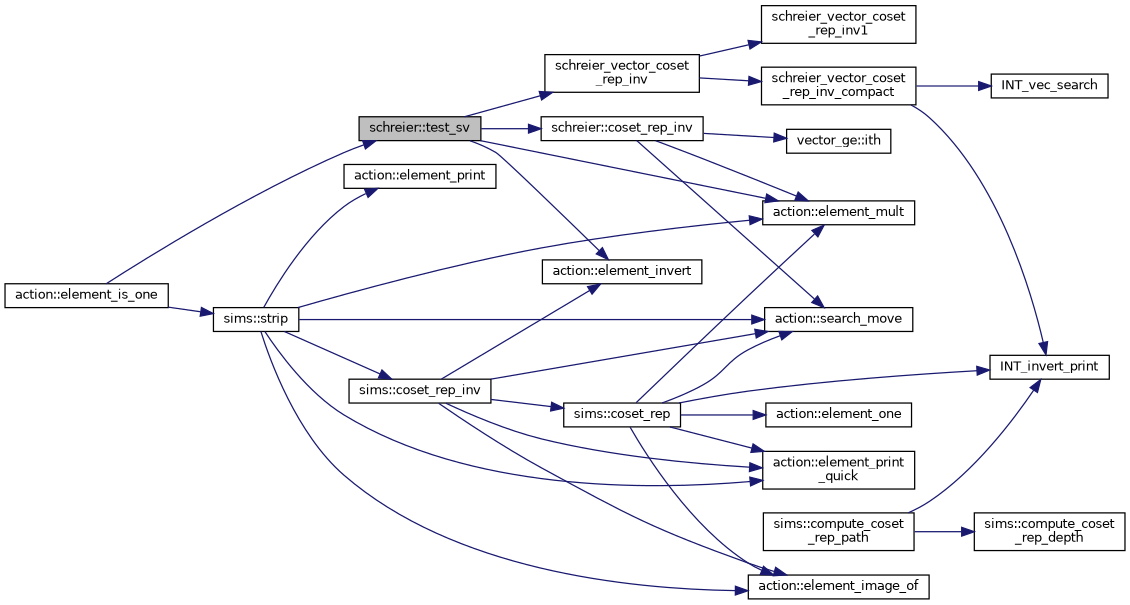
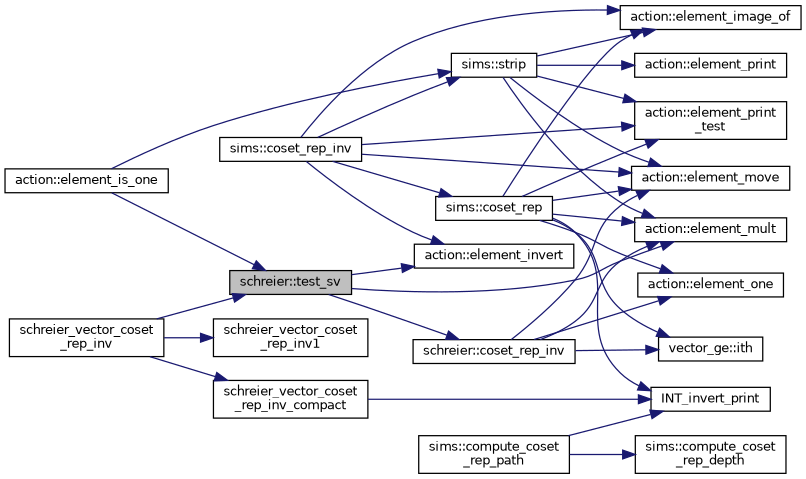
(1050, 86) -> none
(502, 106) -> (195, 308)
none -> (608, 293)
(839, 320) -> (711, 178)
none -> (590, 322)
(332, 353) -> (382, 108)
(839, 470) -> (711, 121)
